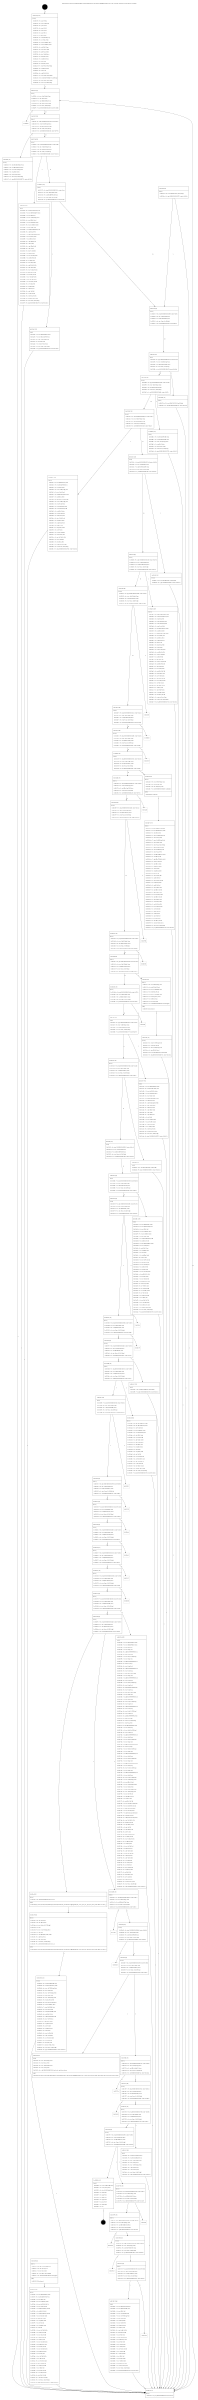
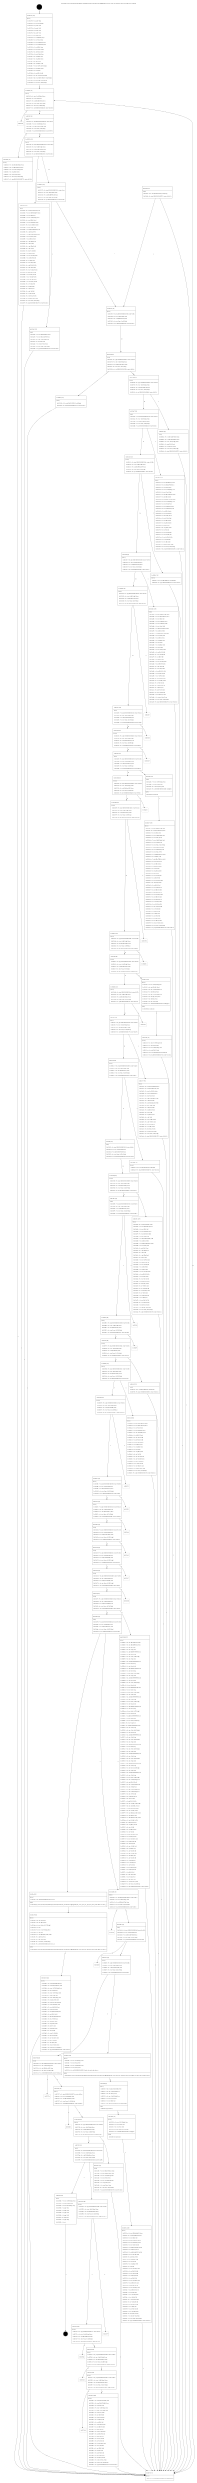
none -> (114, 2096)
